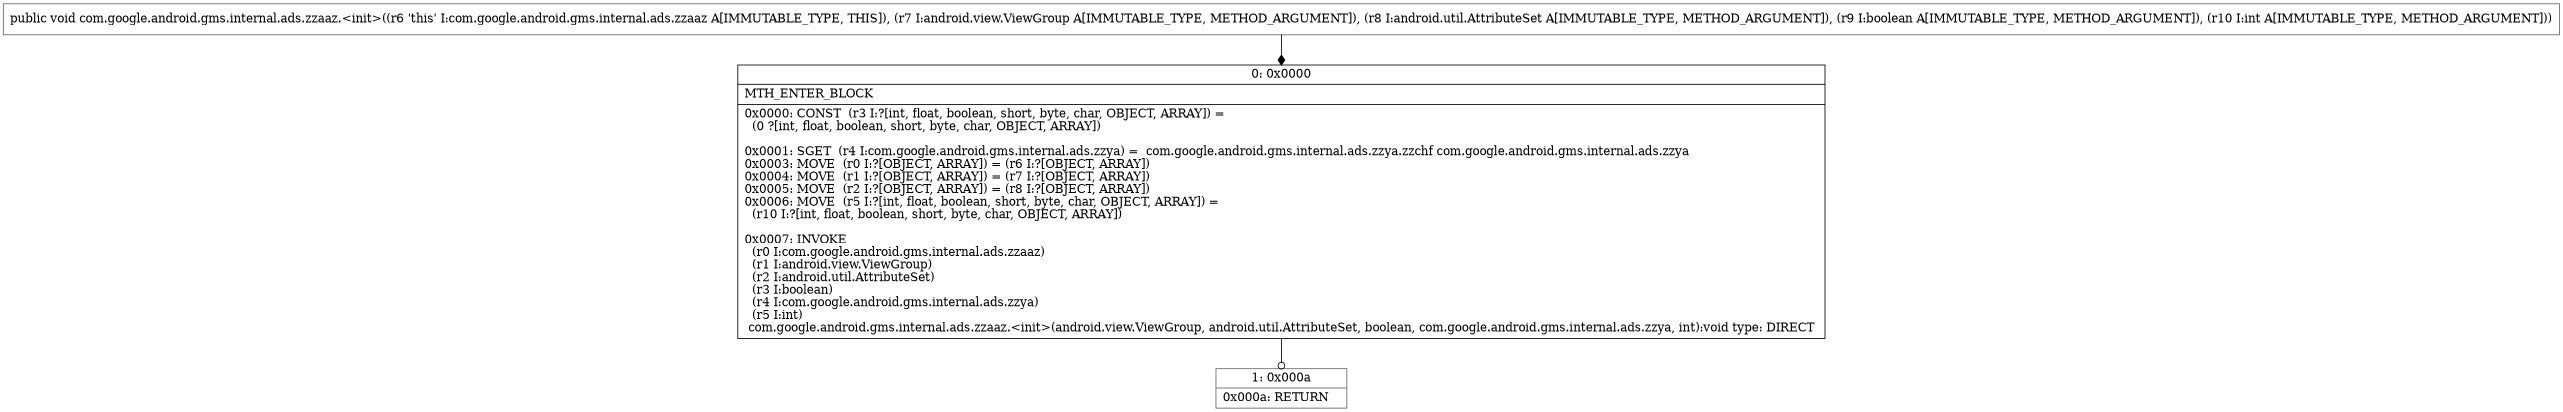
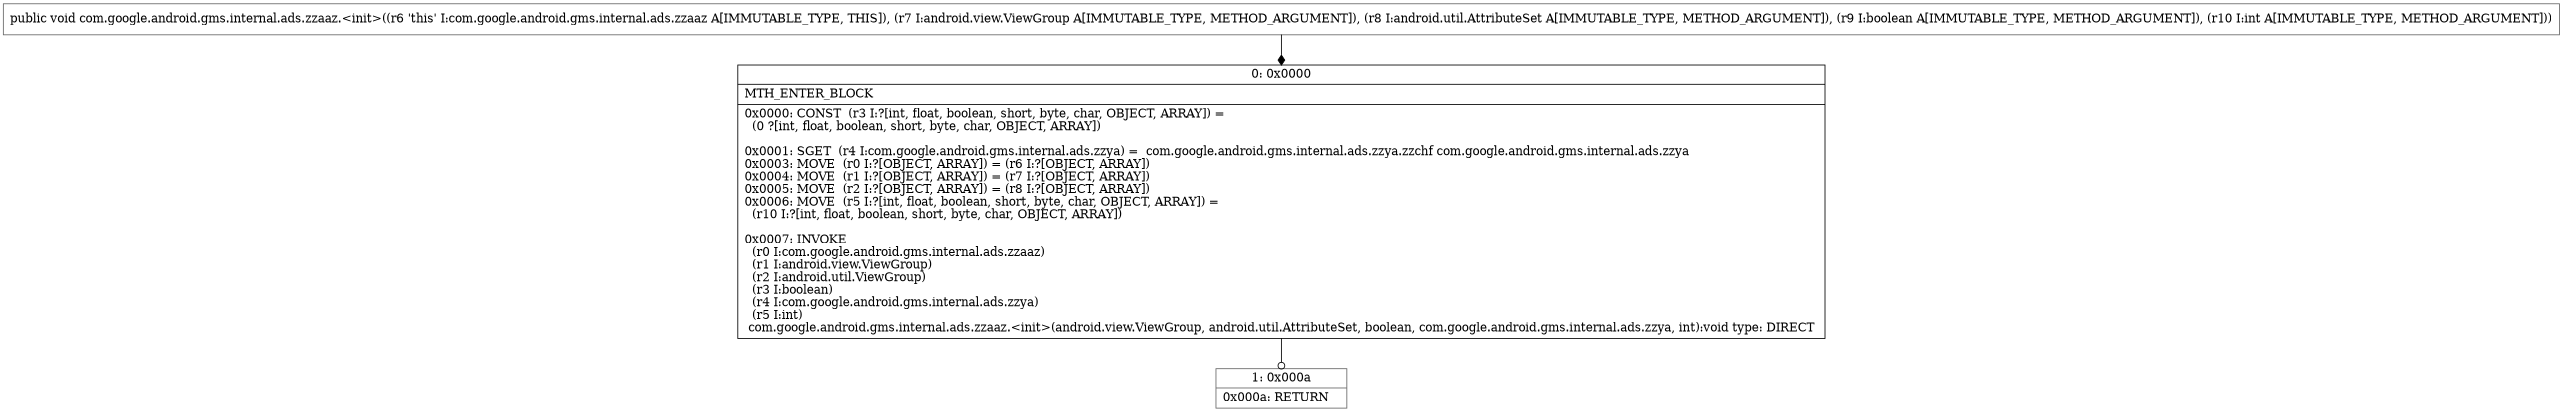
(840, 278) -> (836, 278)
